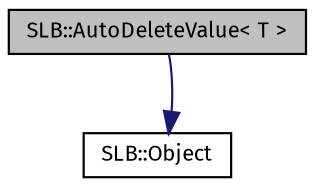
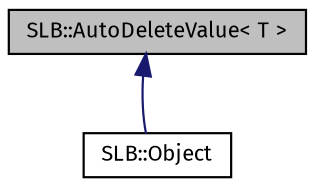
(172, 83) -> (143, 105)
